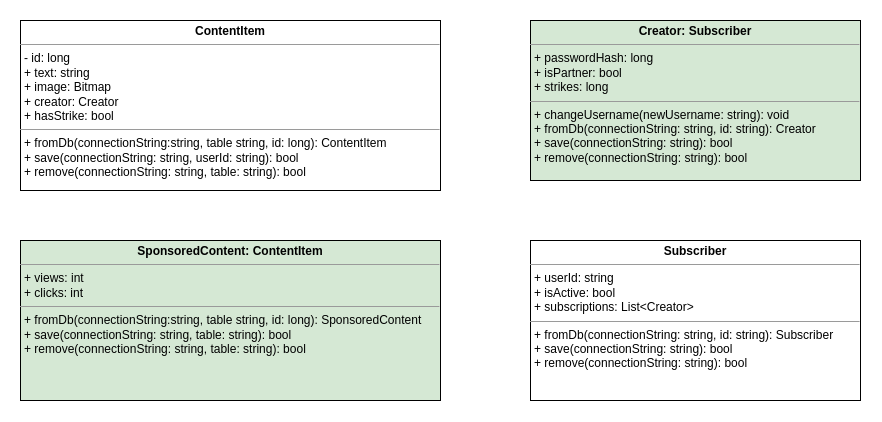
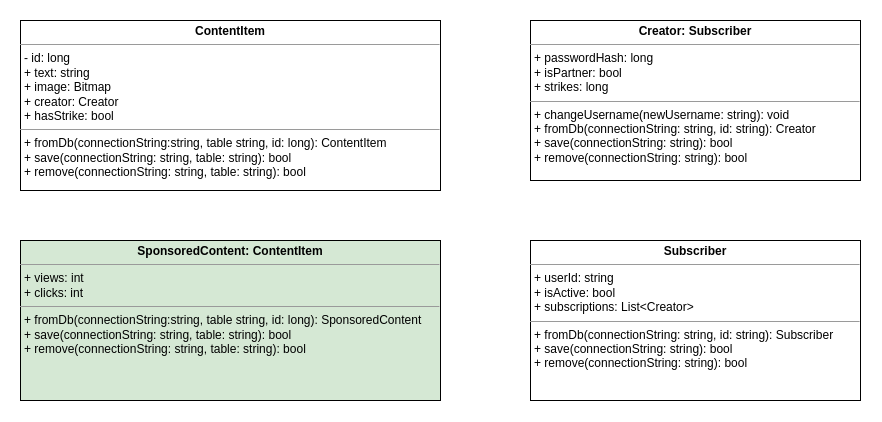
(228, 85) -> (228, 85)
(696, 101) -> (696, 101)
